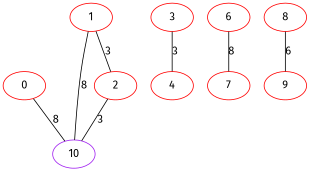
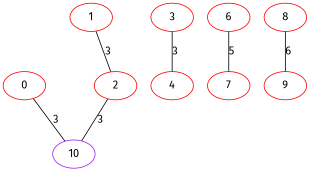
(232, 51) -> (232, 51)
(79, 85) -> none
(56, 120) -> (56, 120)
